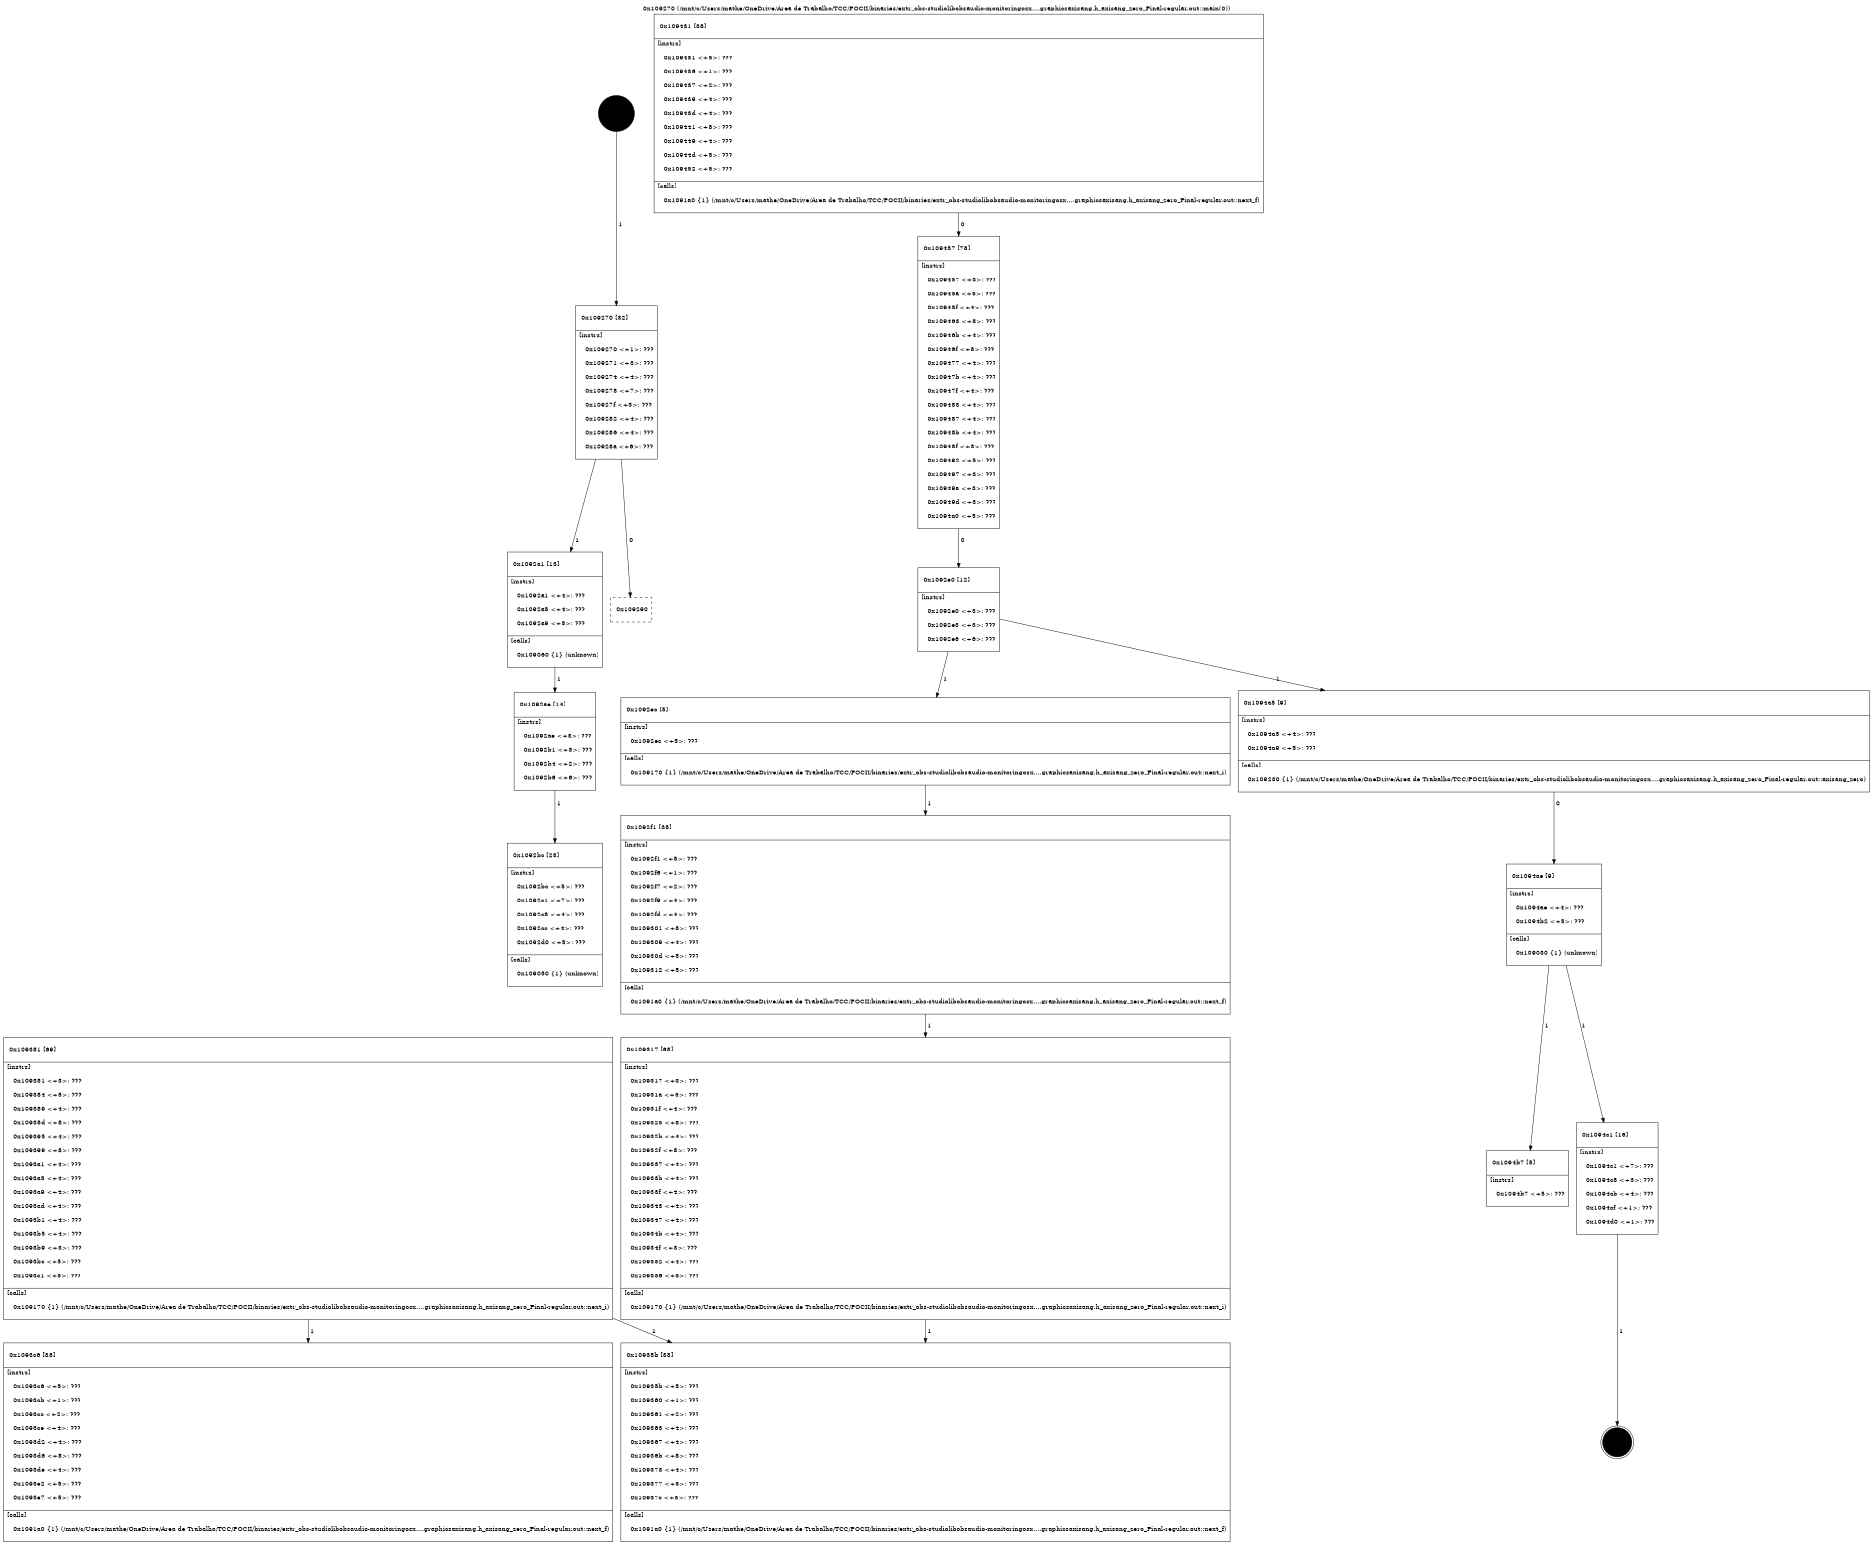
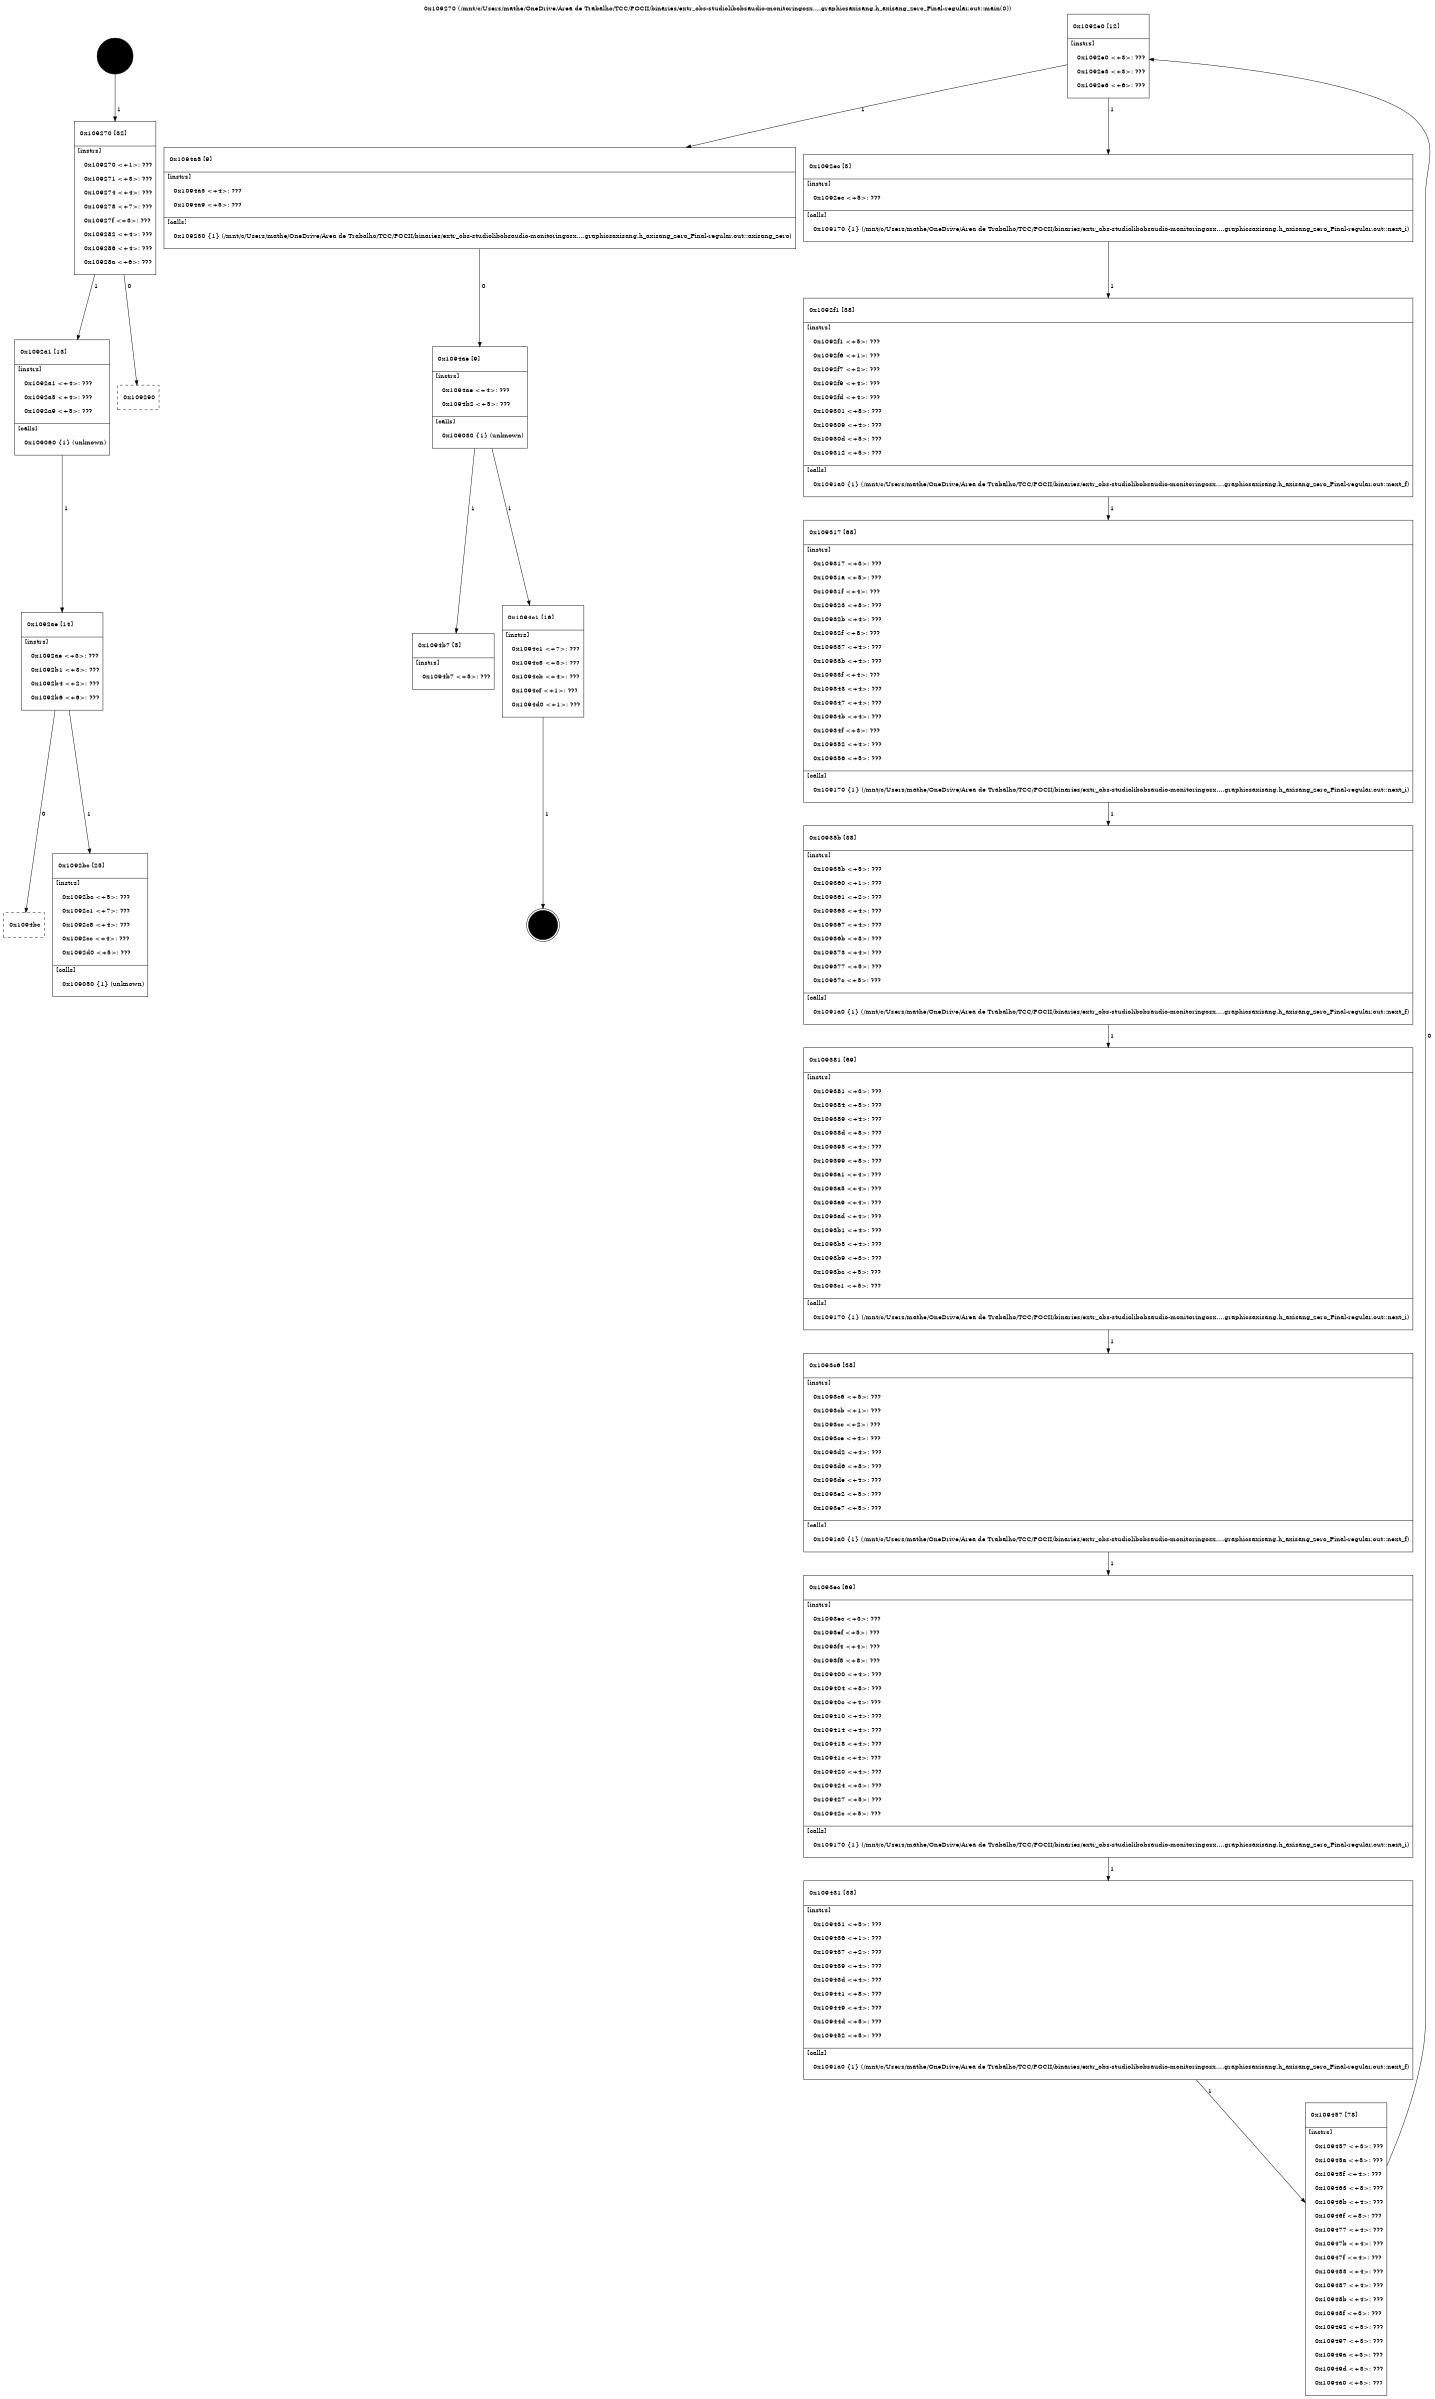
(962, 225) -> (1209, 2091)
none -> (24, 925)
(640, 1330) -> (1108, 1034)
none -> (1108, 1716)
